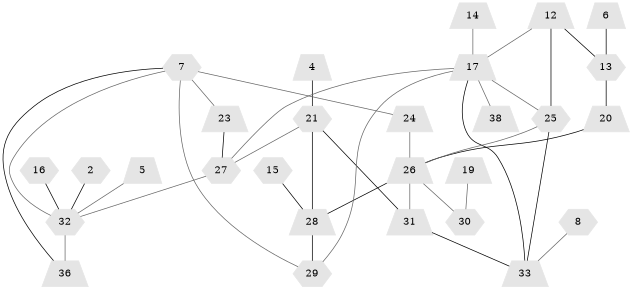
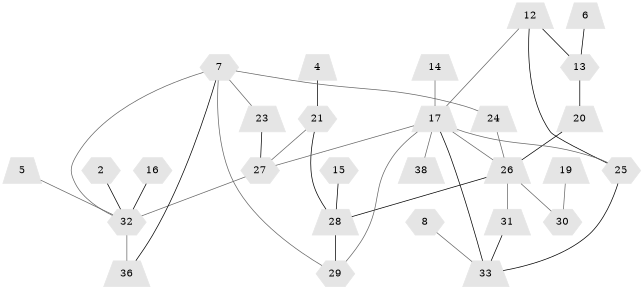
(496, 142) -> (473, 146)
(360, 170) -> none
